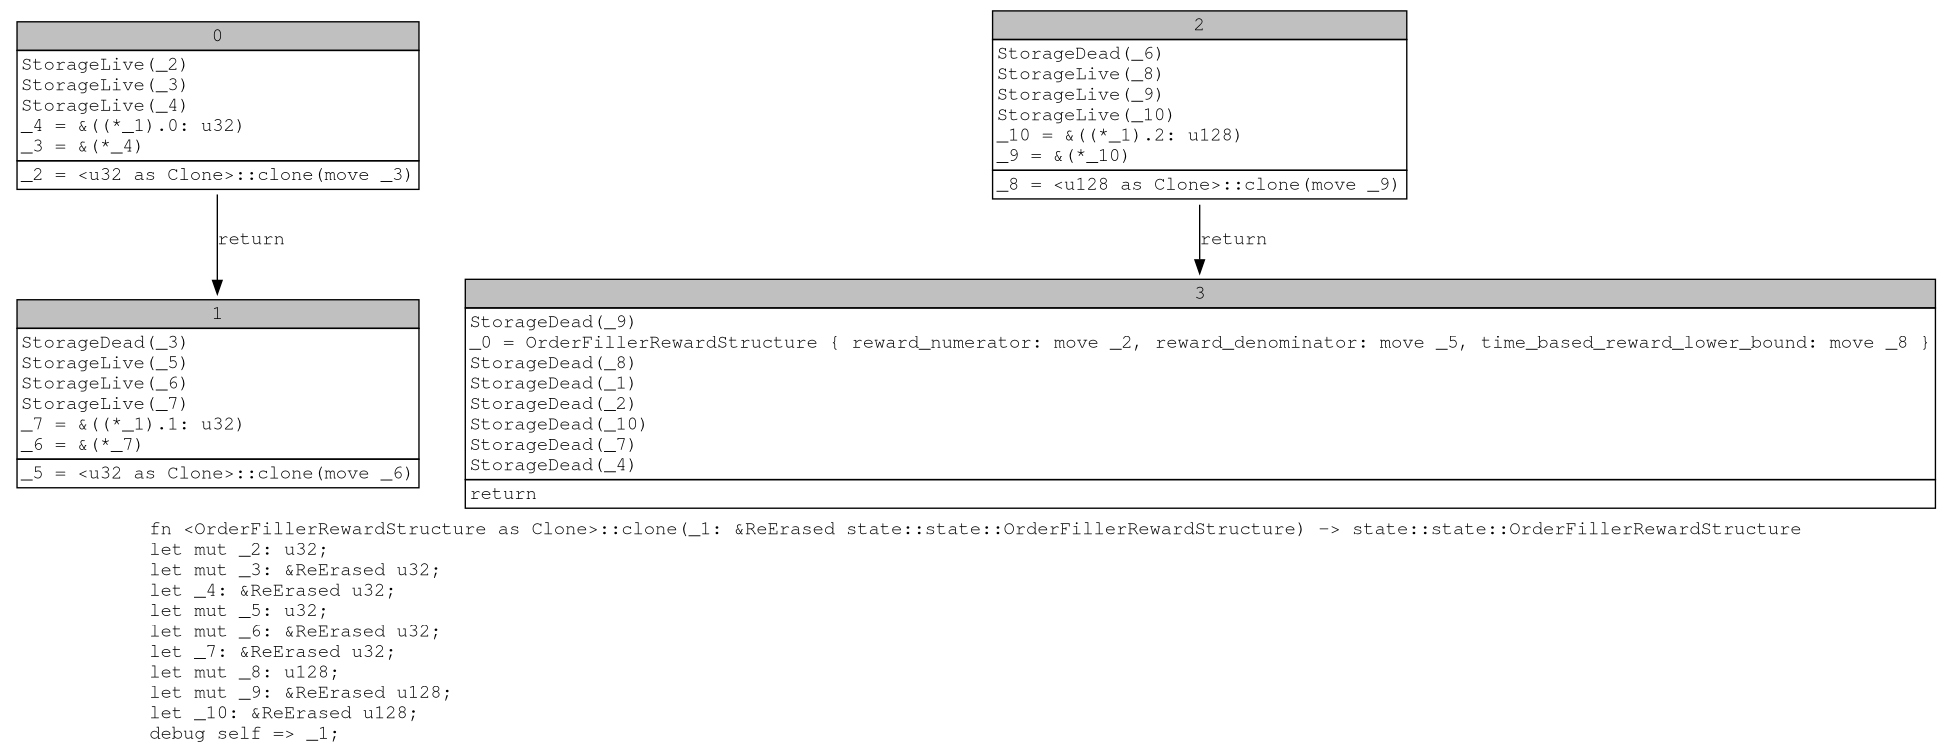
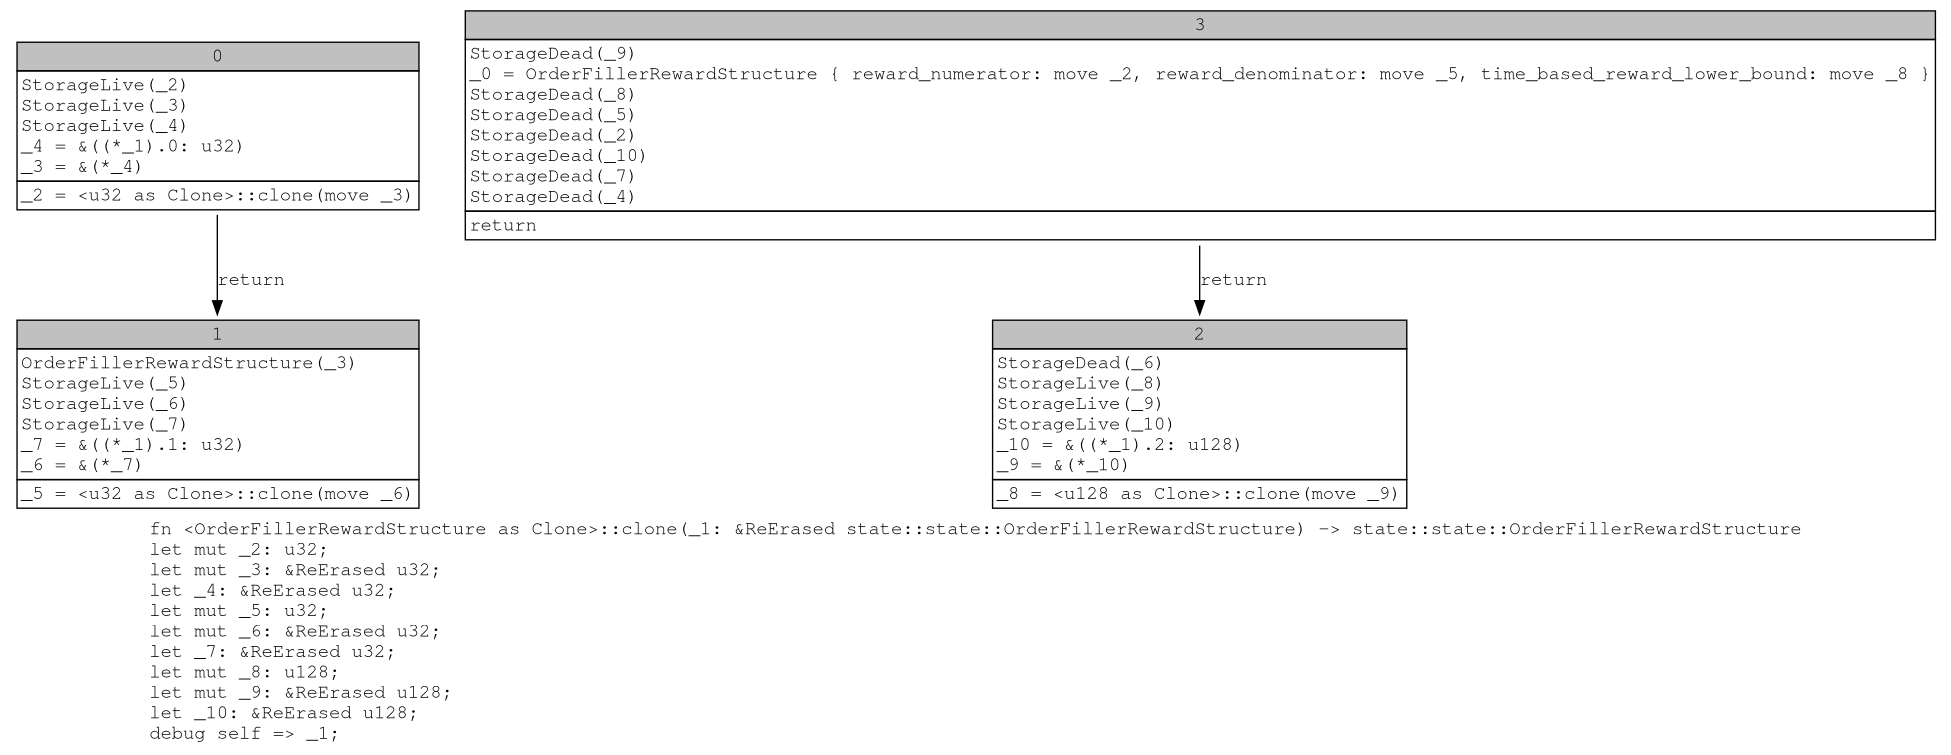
(1200, 232) -> (1200, 273)
(106, 342) -> (190, 362)
(554, 383) -> (554, 114)
